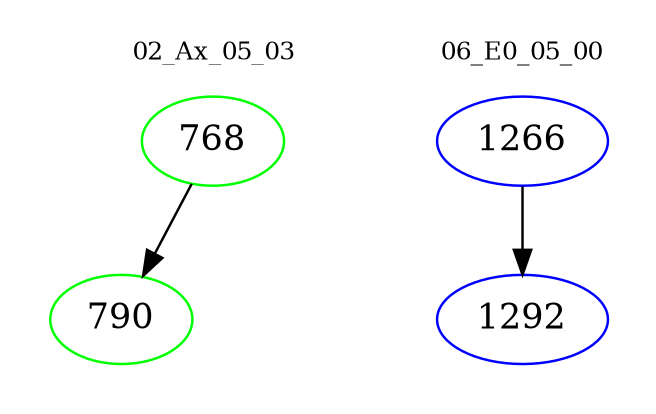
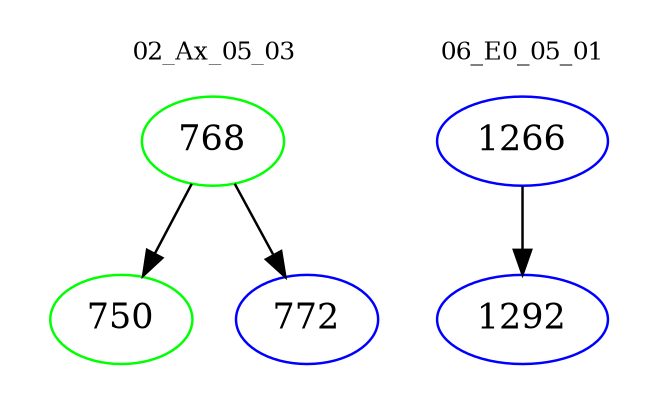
(523, 53) -> (523, 53)
(121, 319) -> (121, 319)
none -> (307, 319)
